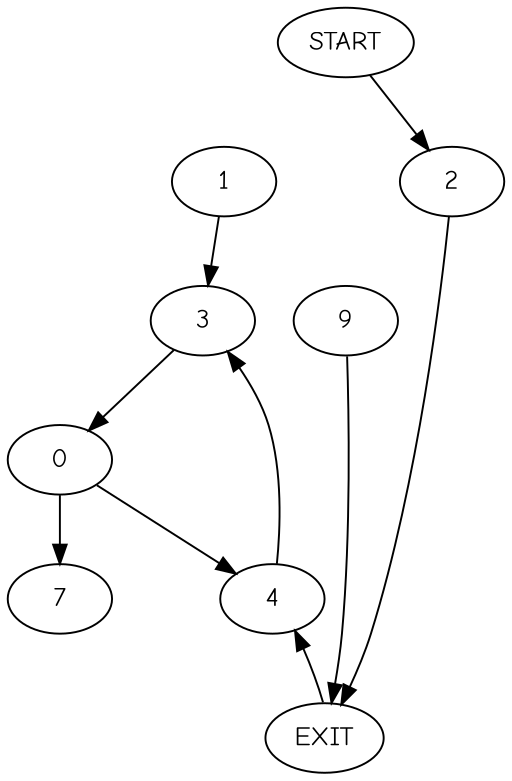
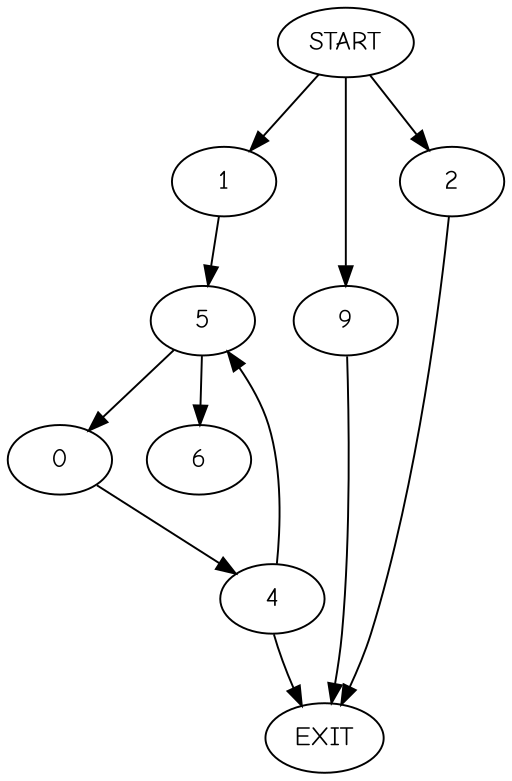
none -> (291, 105)
none -> (346, 172)
(203, 321) -> (203, 321)
none -> (199, 460)
(60, 599) -> none
(314, 675) -> (283, 662)
